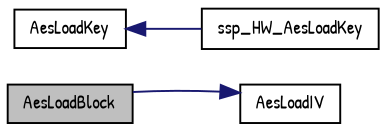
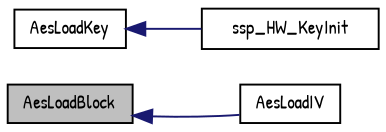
(290, 29) -> (290, 29)
(176, 91) -> (196, 117)
